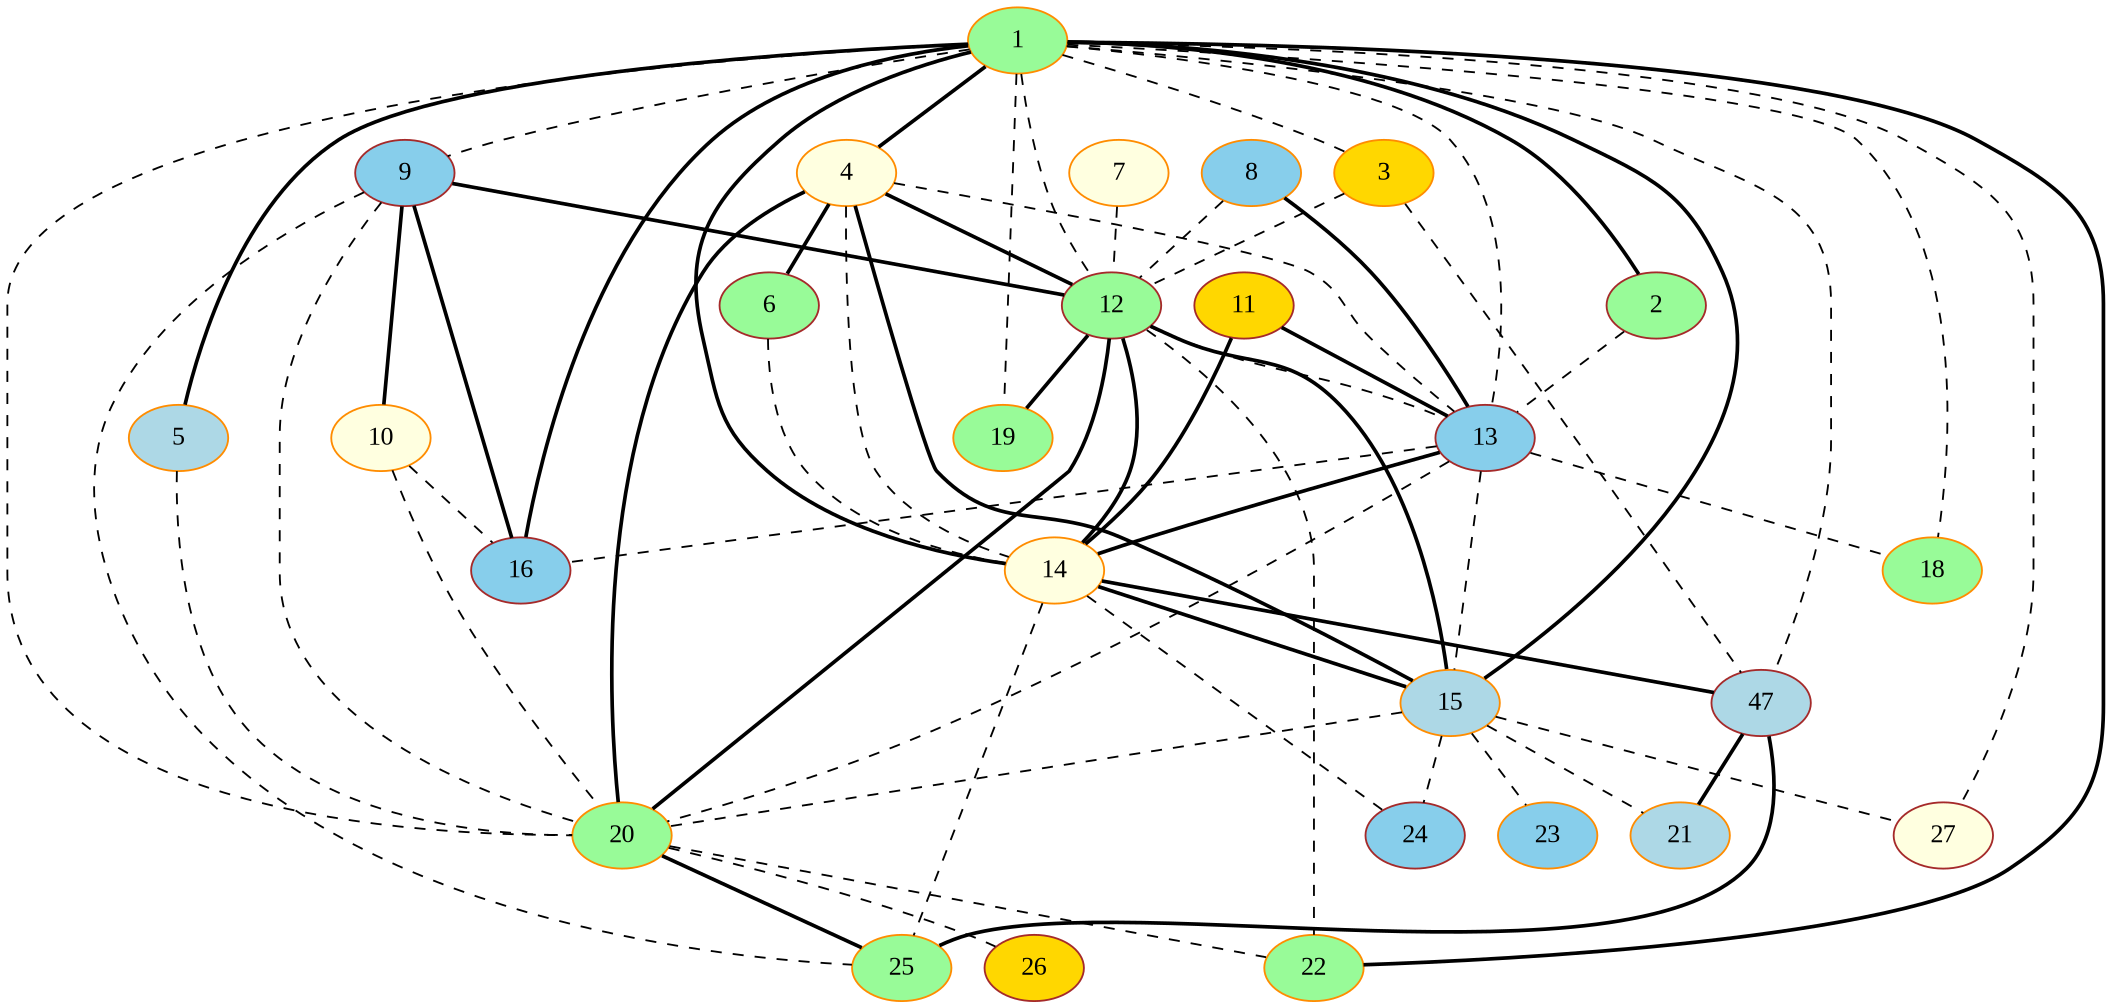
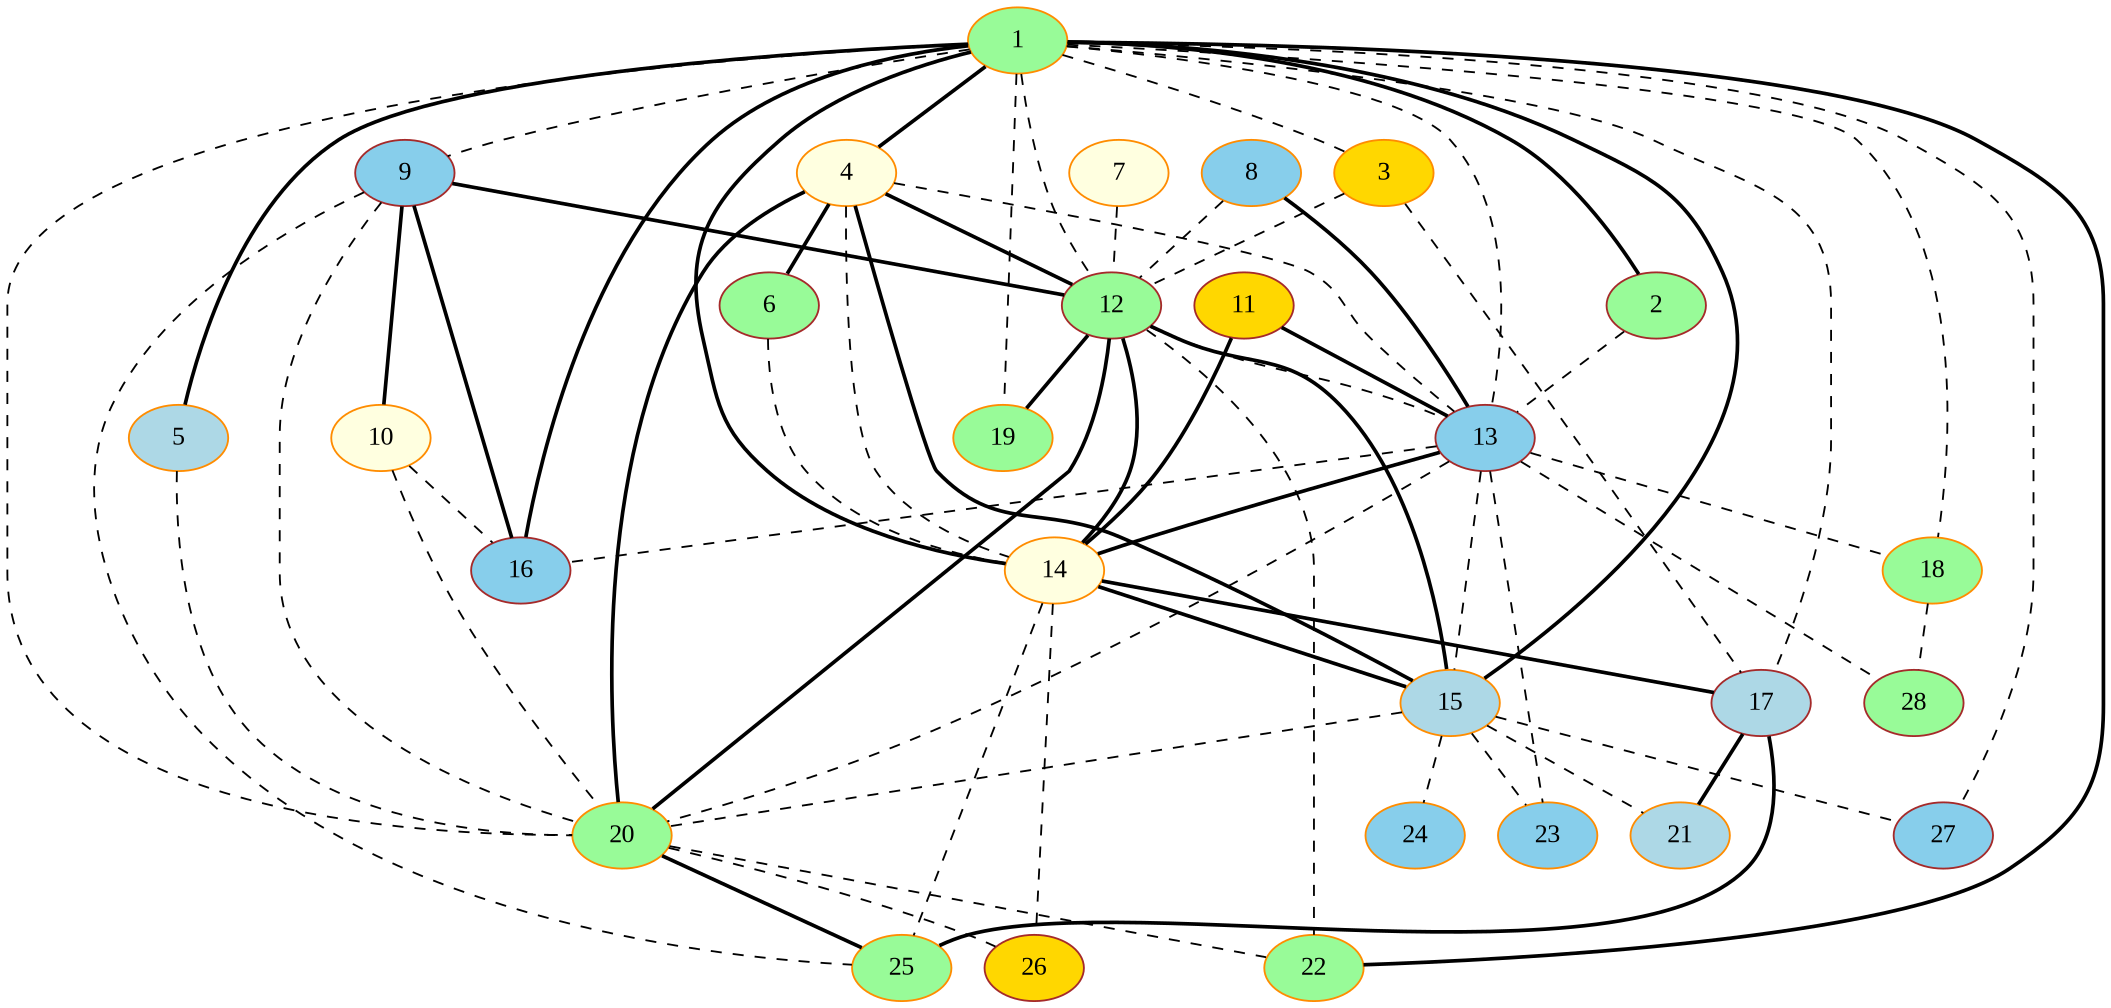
none -> (1516, 637)
(1235, 703) -> (1045, 753)
(1761, 703) -> (1761, 703)
none -> (1914, 703)
(1415, 835) -> (1415, 835)
(1943, 835) -> (1943, 835)
